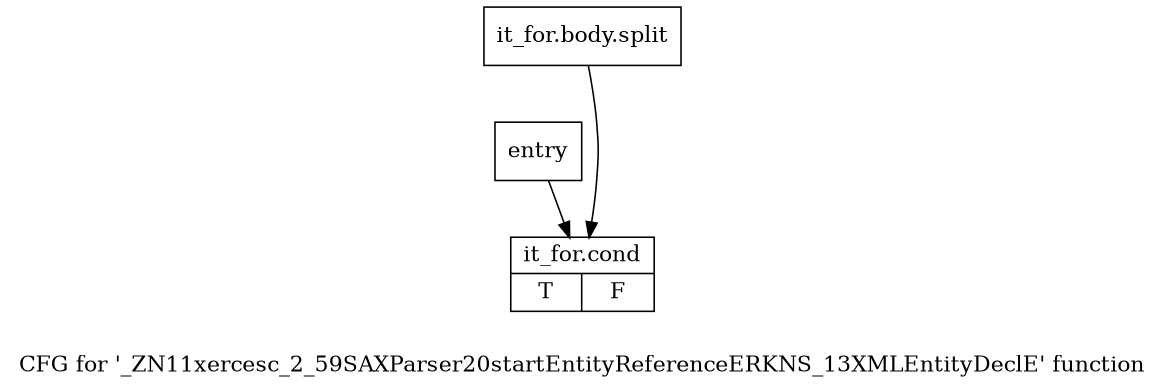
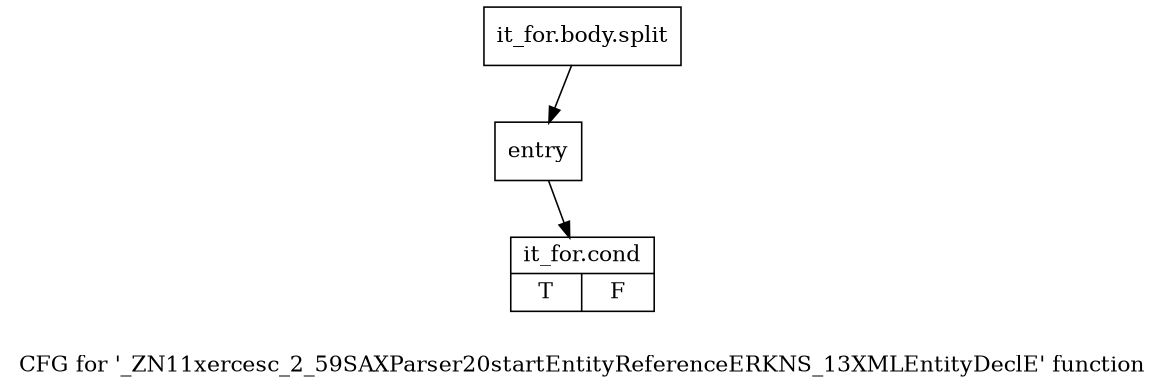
(598, 143) -> (563, 86)
